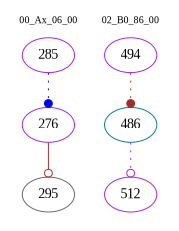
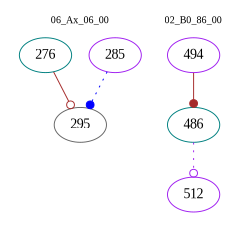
(49, 21) -> (80, 21)
(48, 86) -> (100, 87)
(131, 86) -> (194, 86)
(48, 125) -> (45, 55)
